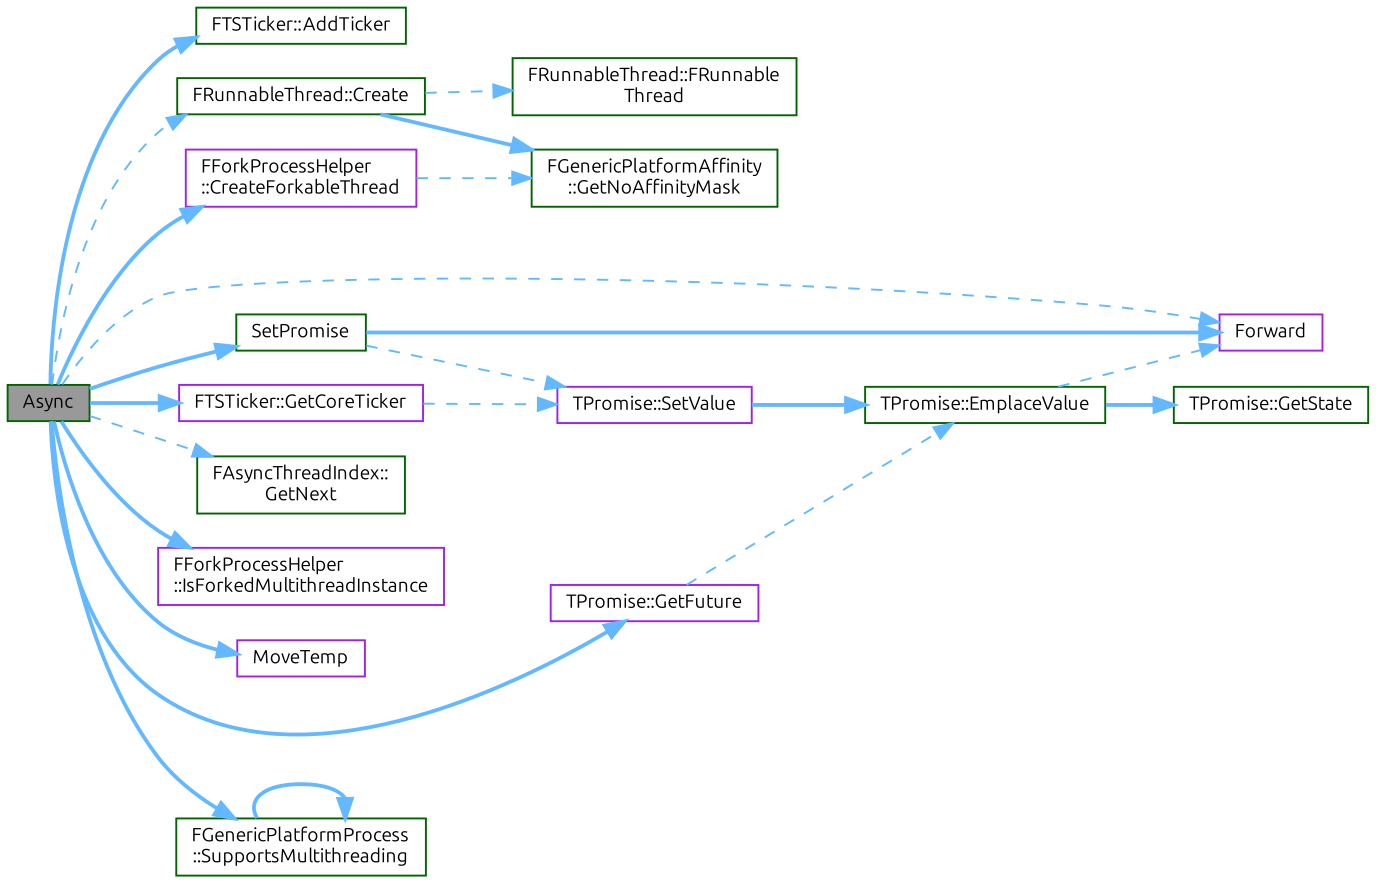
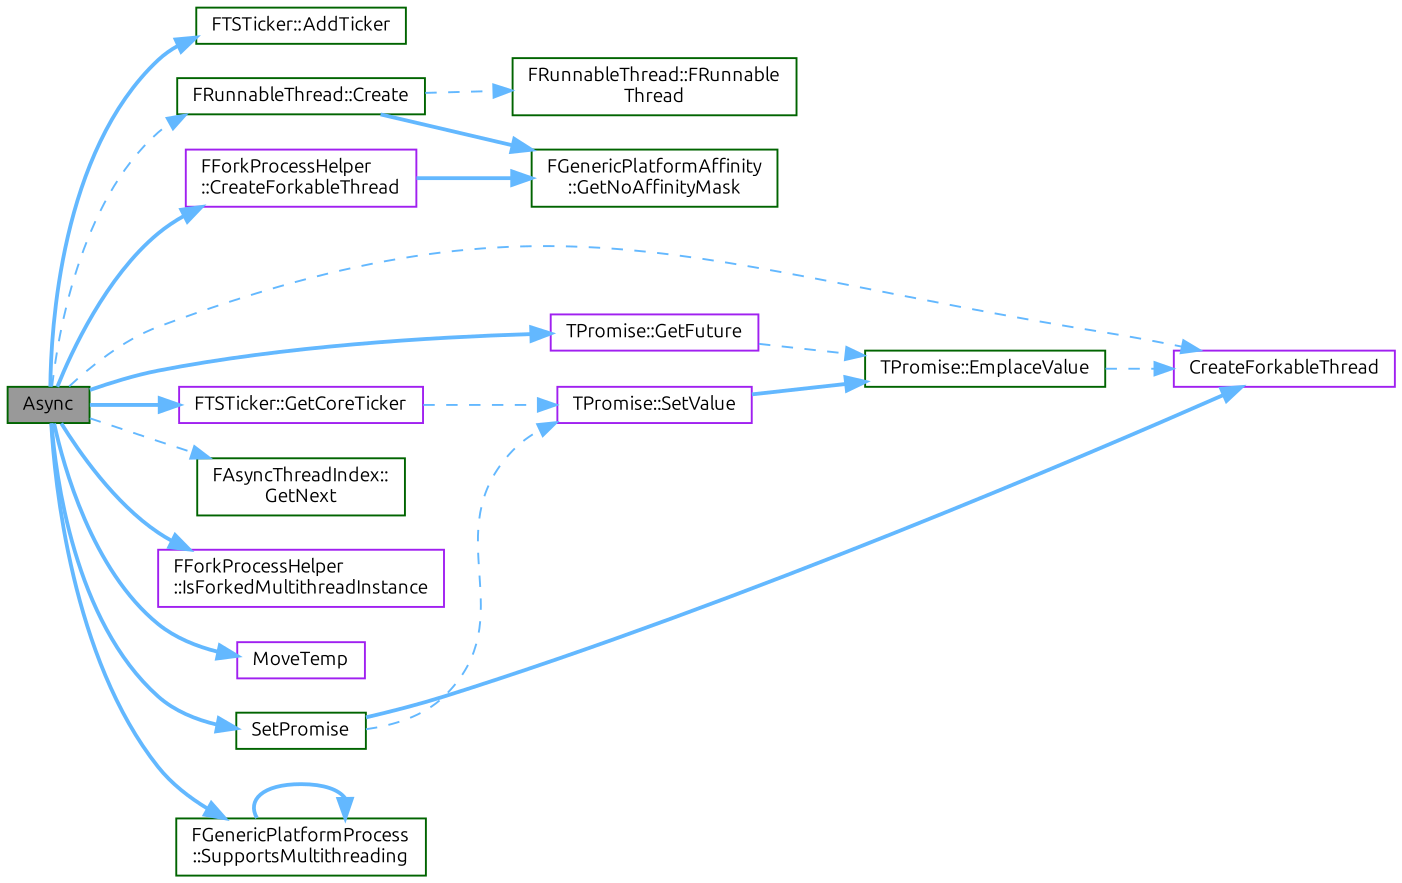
(464, 178) -> (464, 178)
(1271, 333) -> (1284, 369)
(1271, 405) -> none
